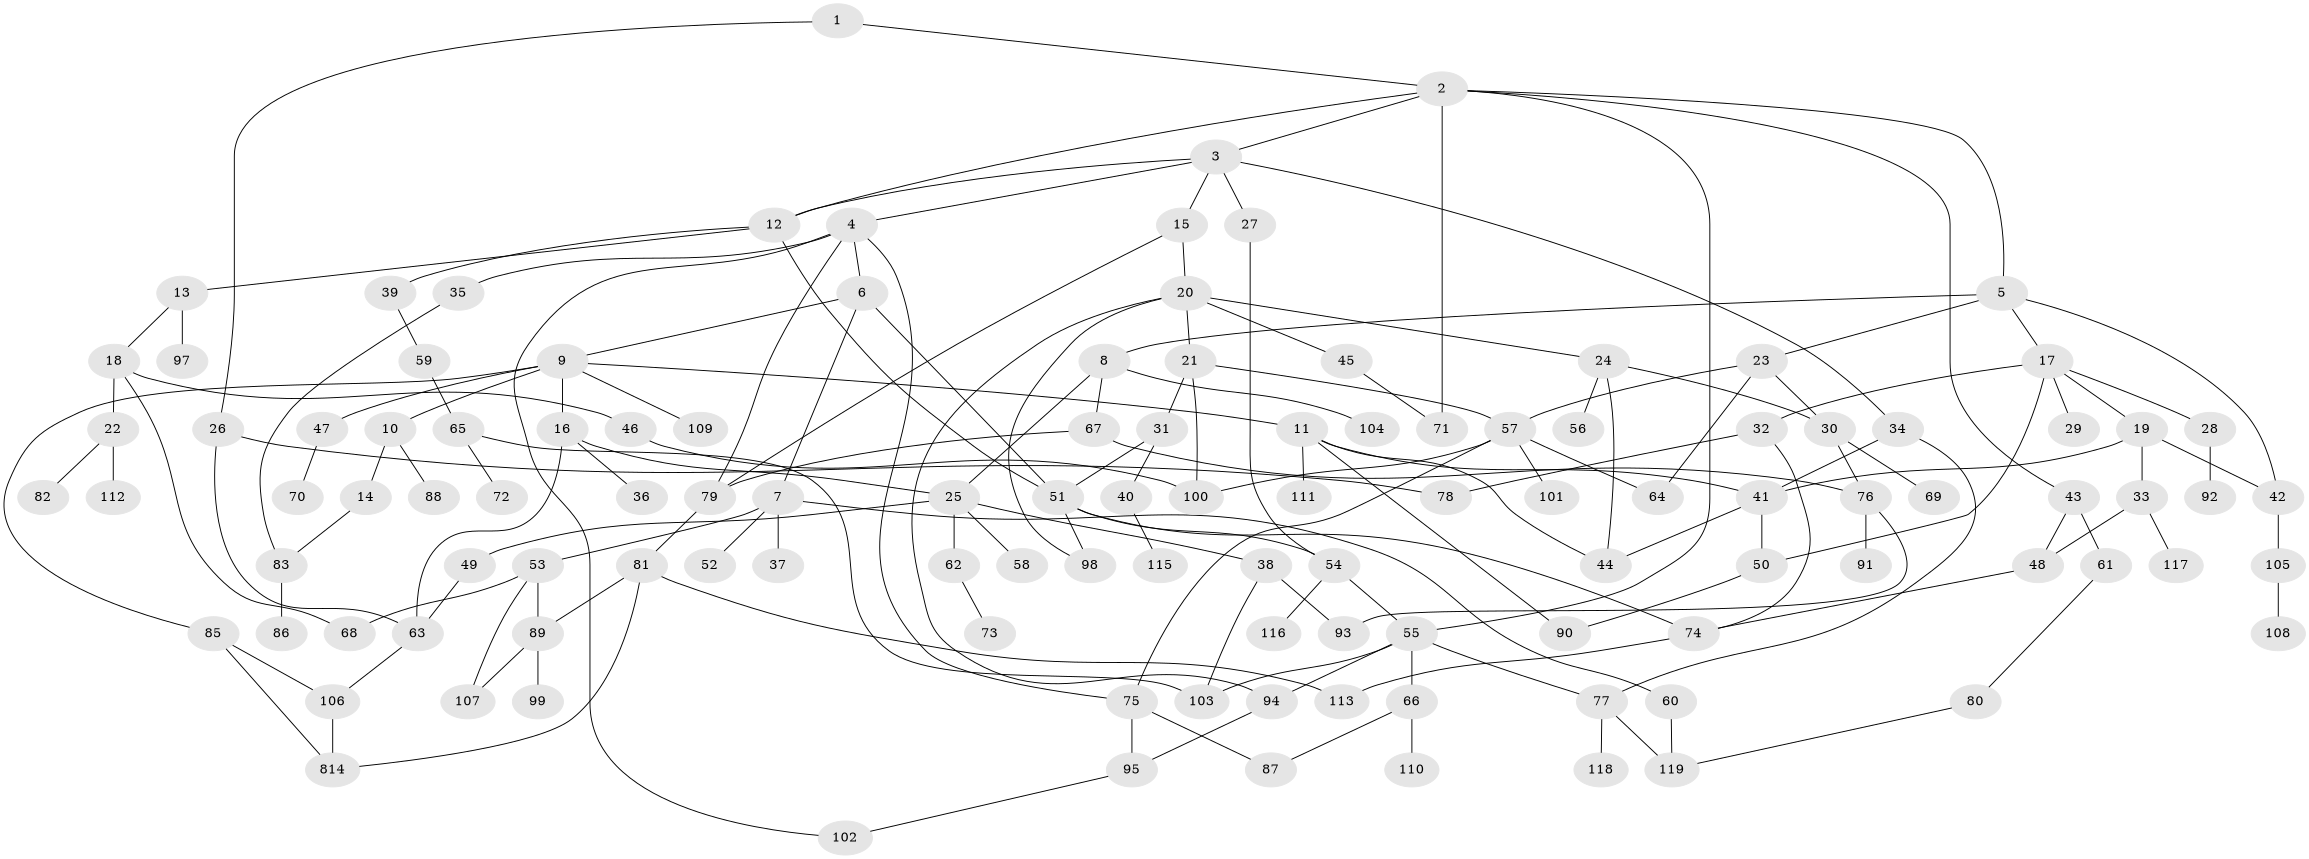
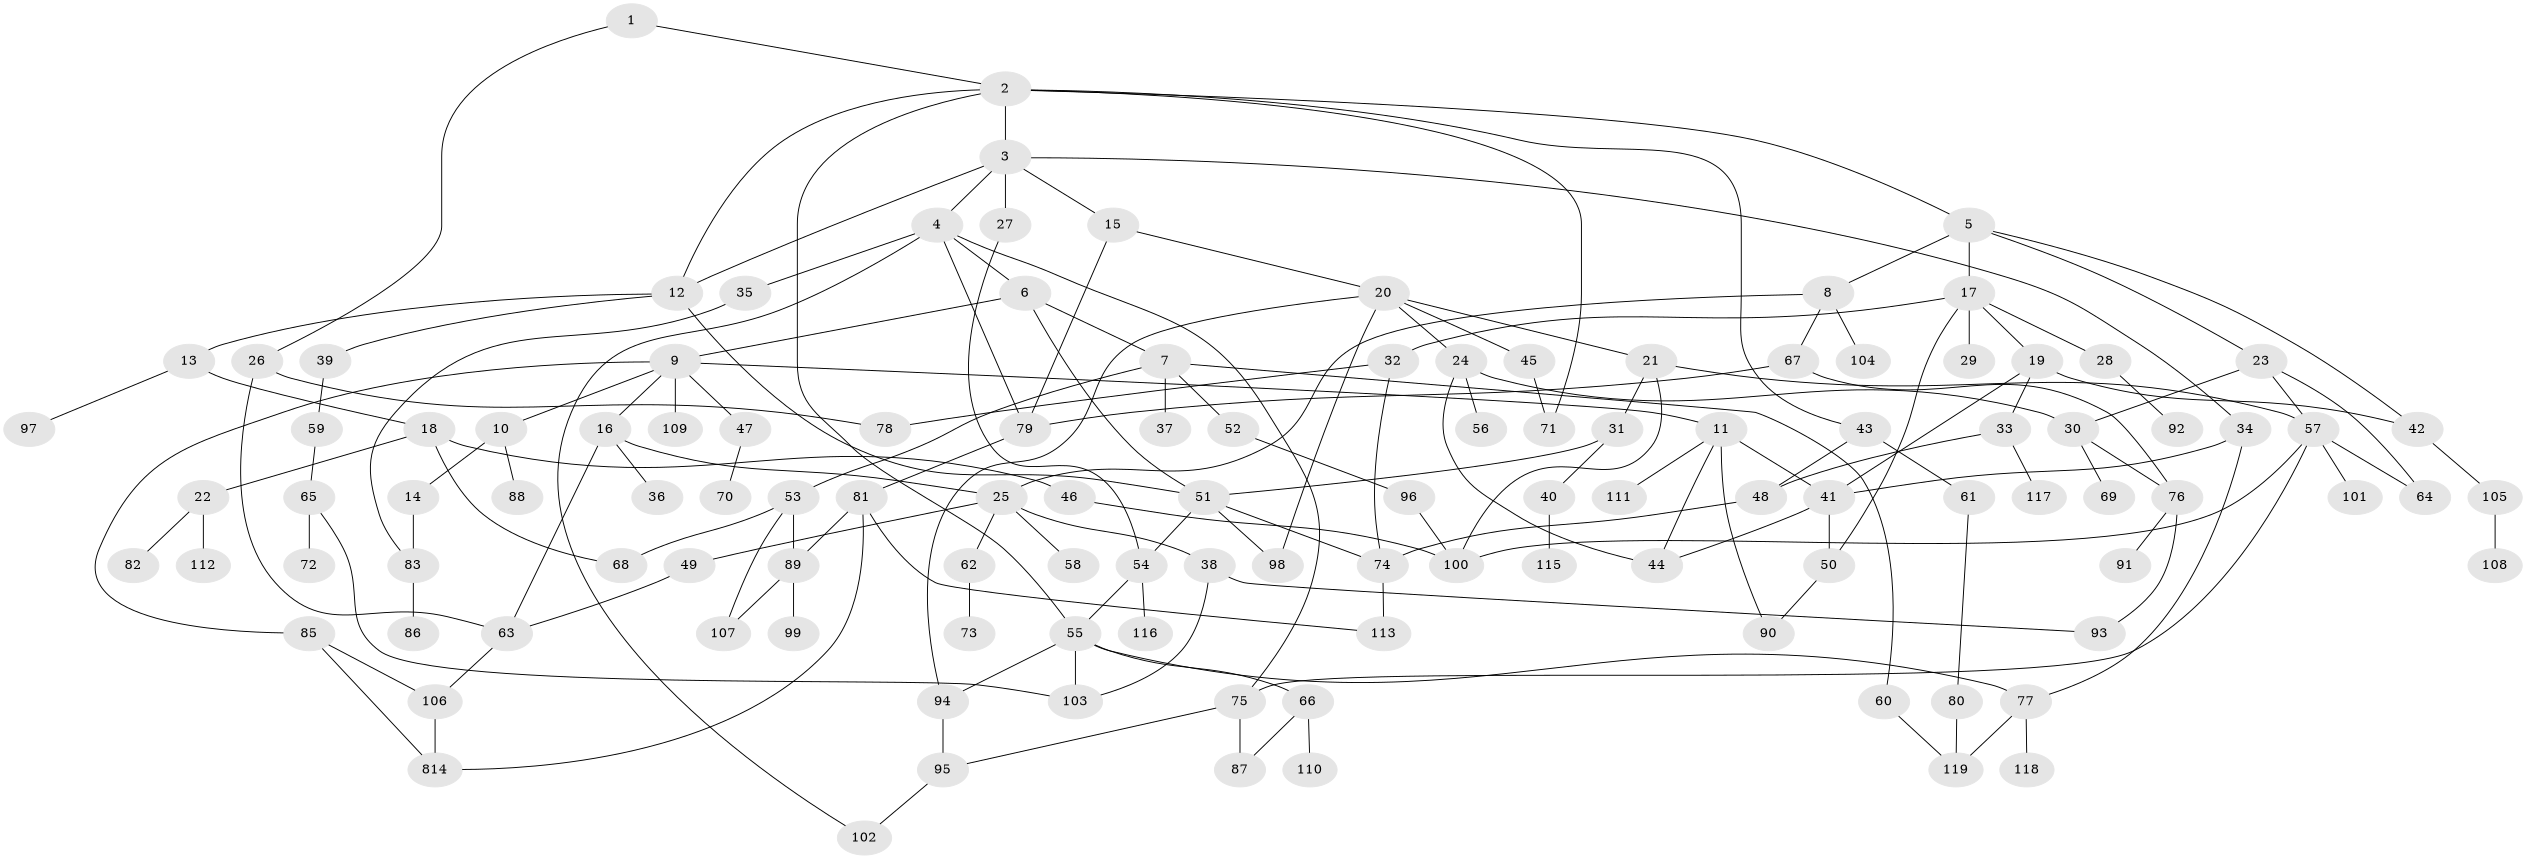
none -> (1409, 498)
